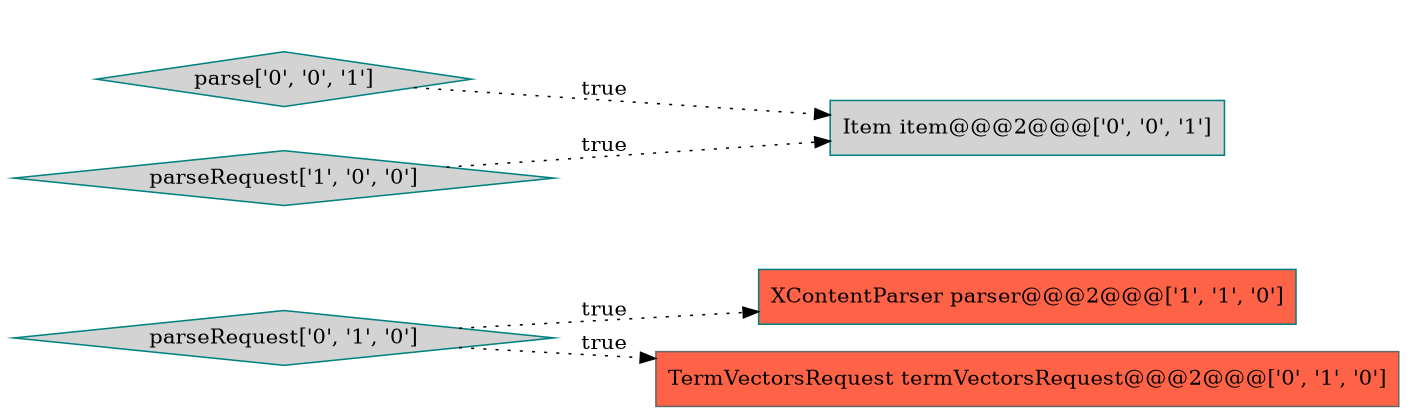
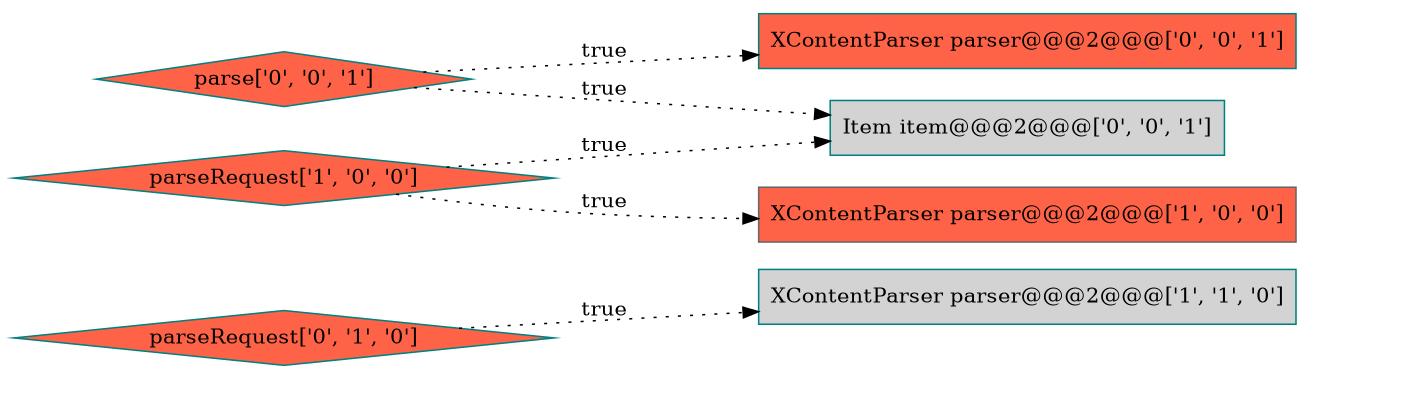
none -> (1027, 41)
(284, 79) -> (284, 79)
(284, 178) -> (284, 178)
none -> (1027, 215)
(1027, 297) -> (1027, 297)
(284, 338) -> (284, 338)
(1027, 379) -> none
